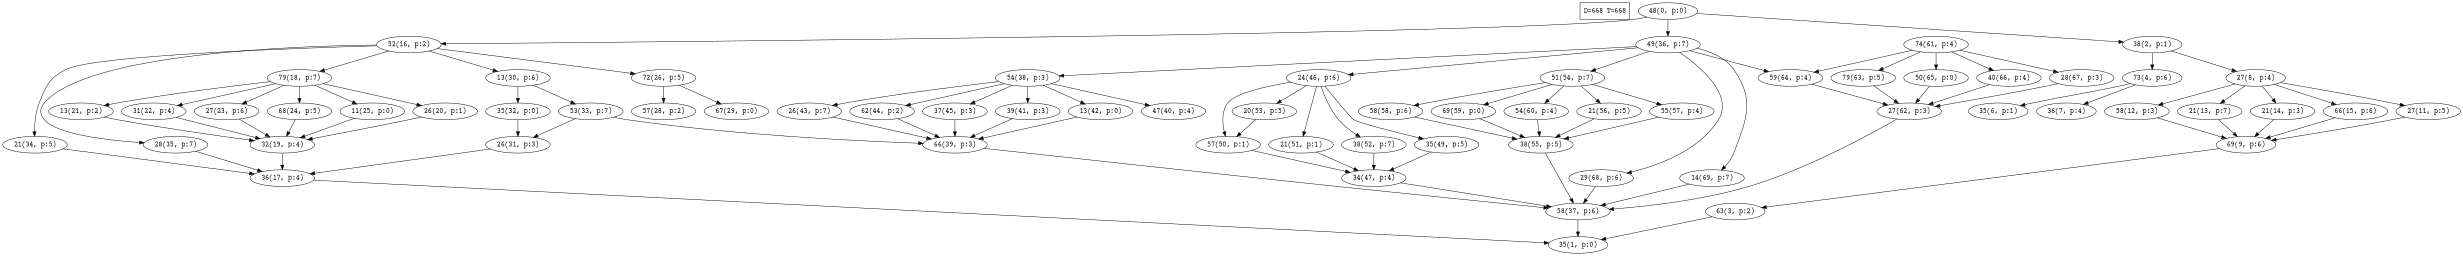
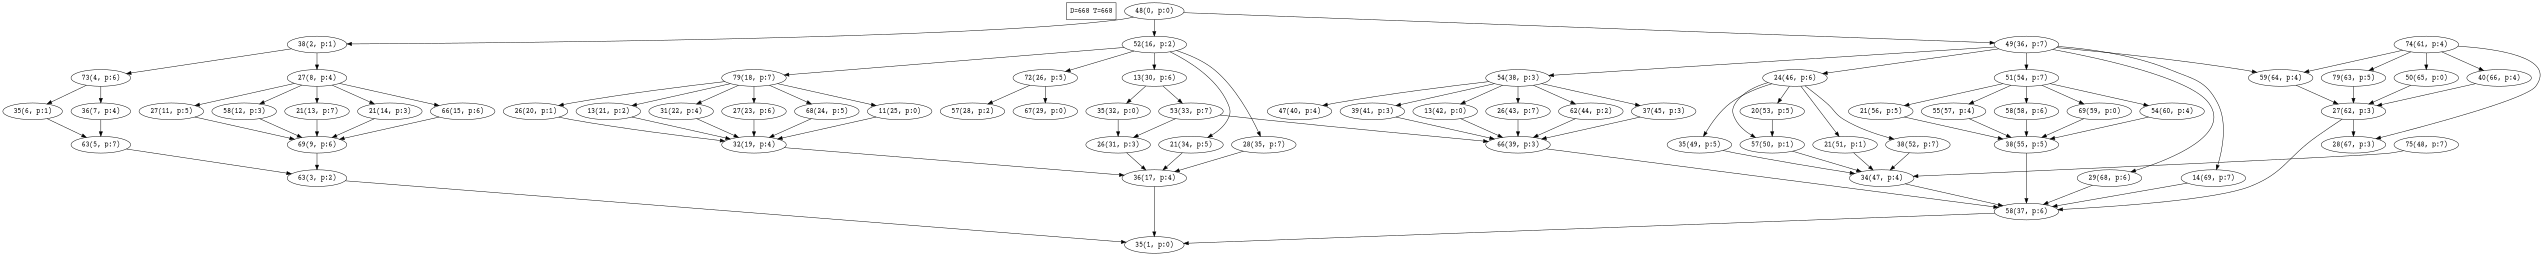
(1999, 95) -> (2353, 126)
none -> (101, 145)
none -> (2426, 145)
